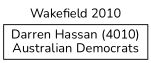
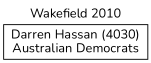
(76, 42) -> (76, 42)
